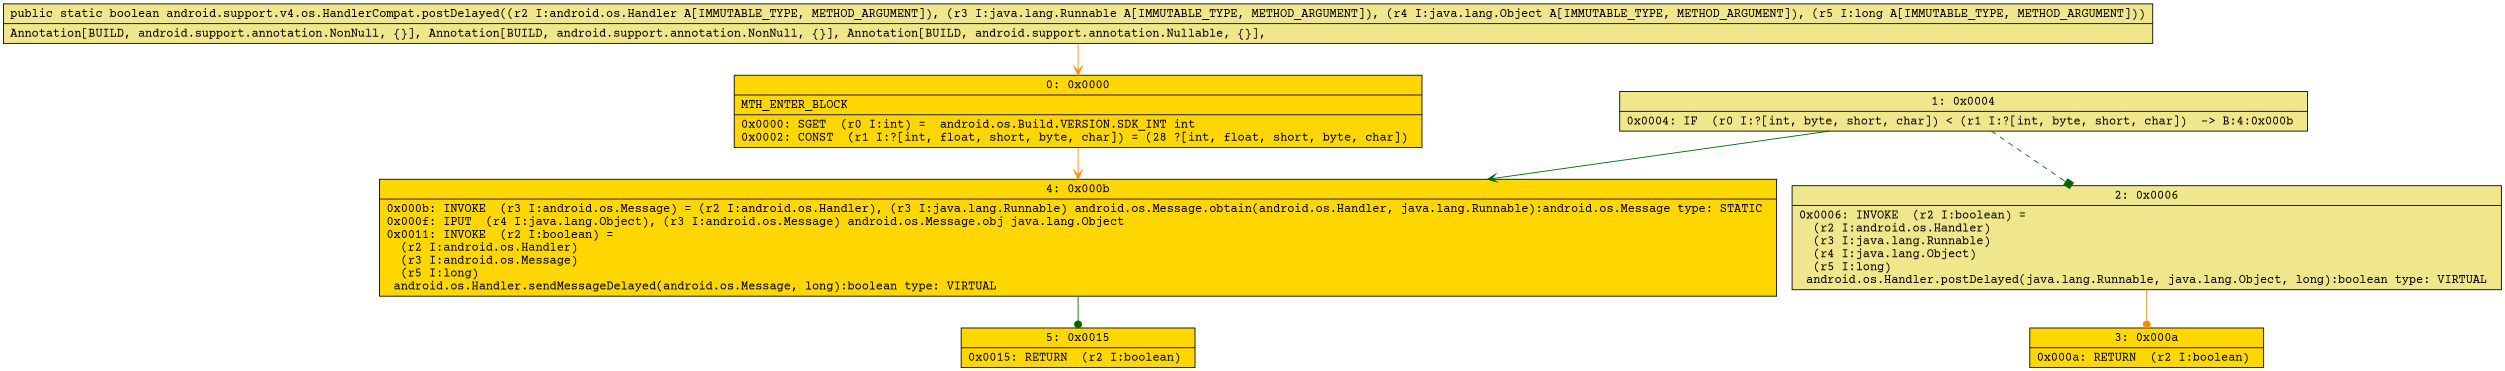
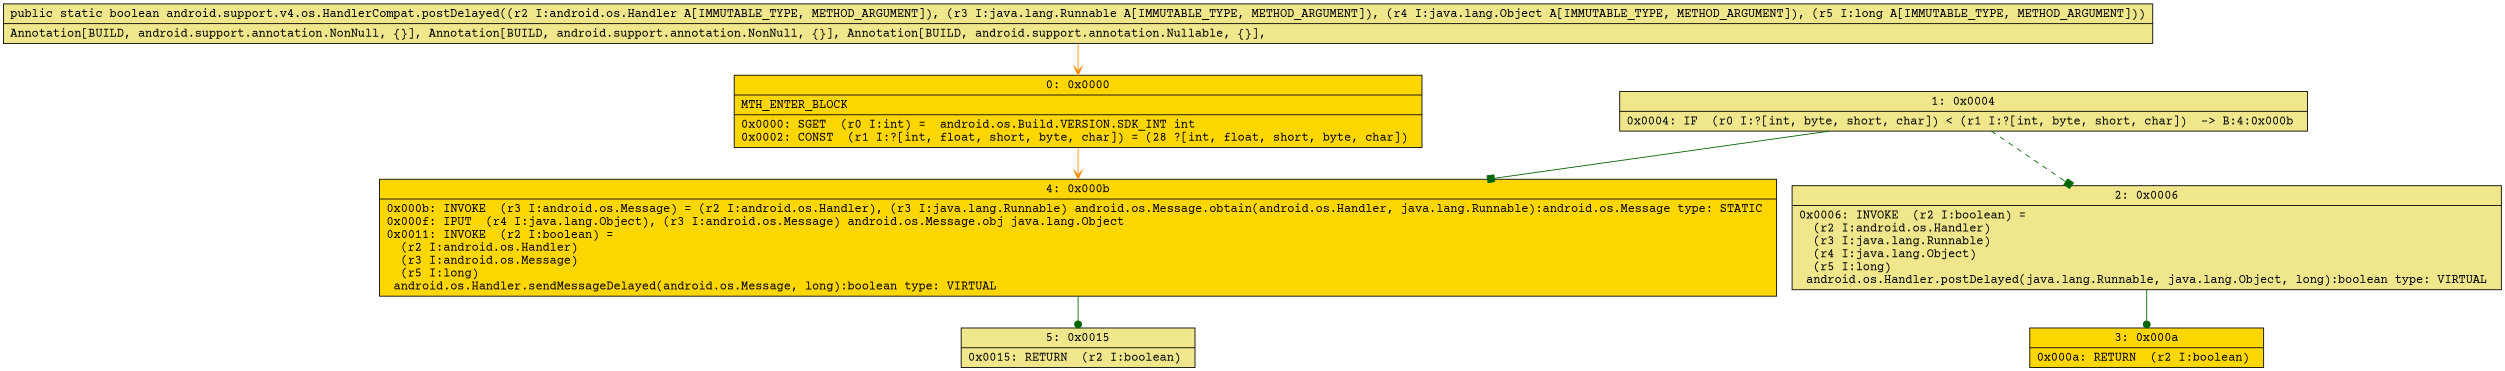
(1663, 155) -> (1663, 155)
(2147, 305) -> (2147, 305)
(1078, 348) -> (1078, 348)
